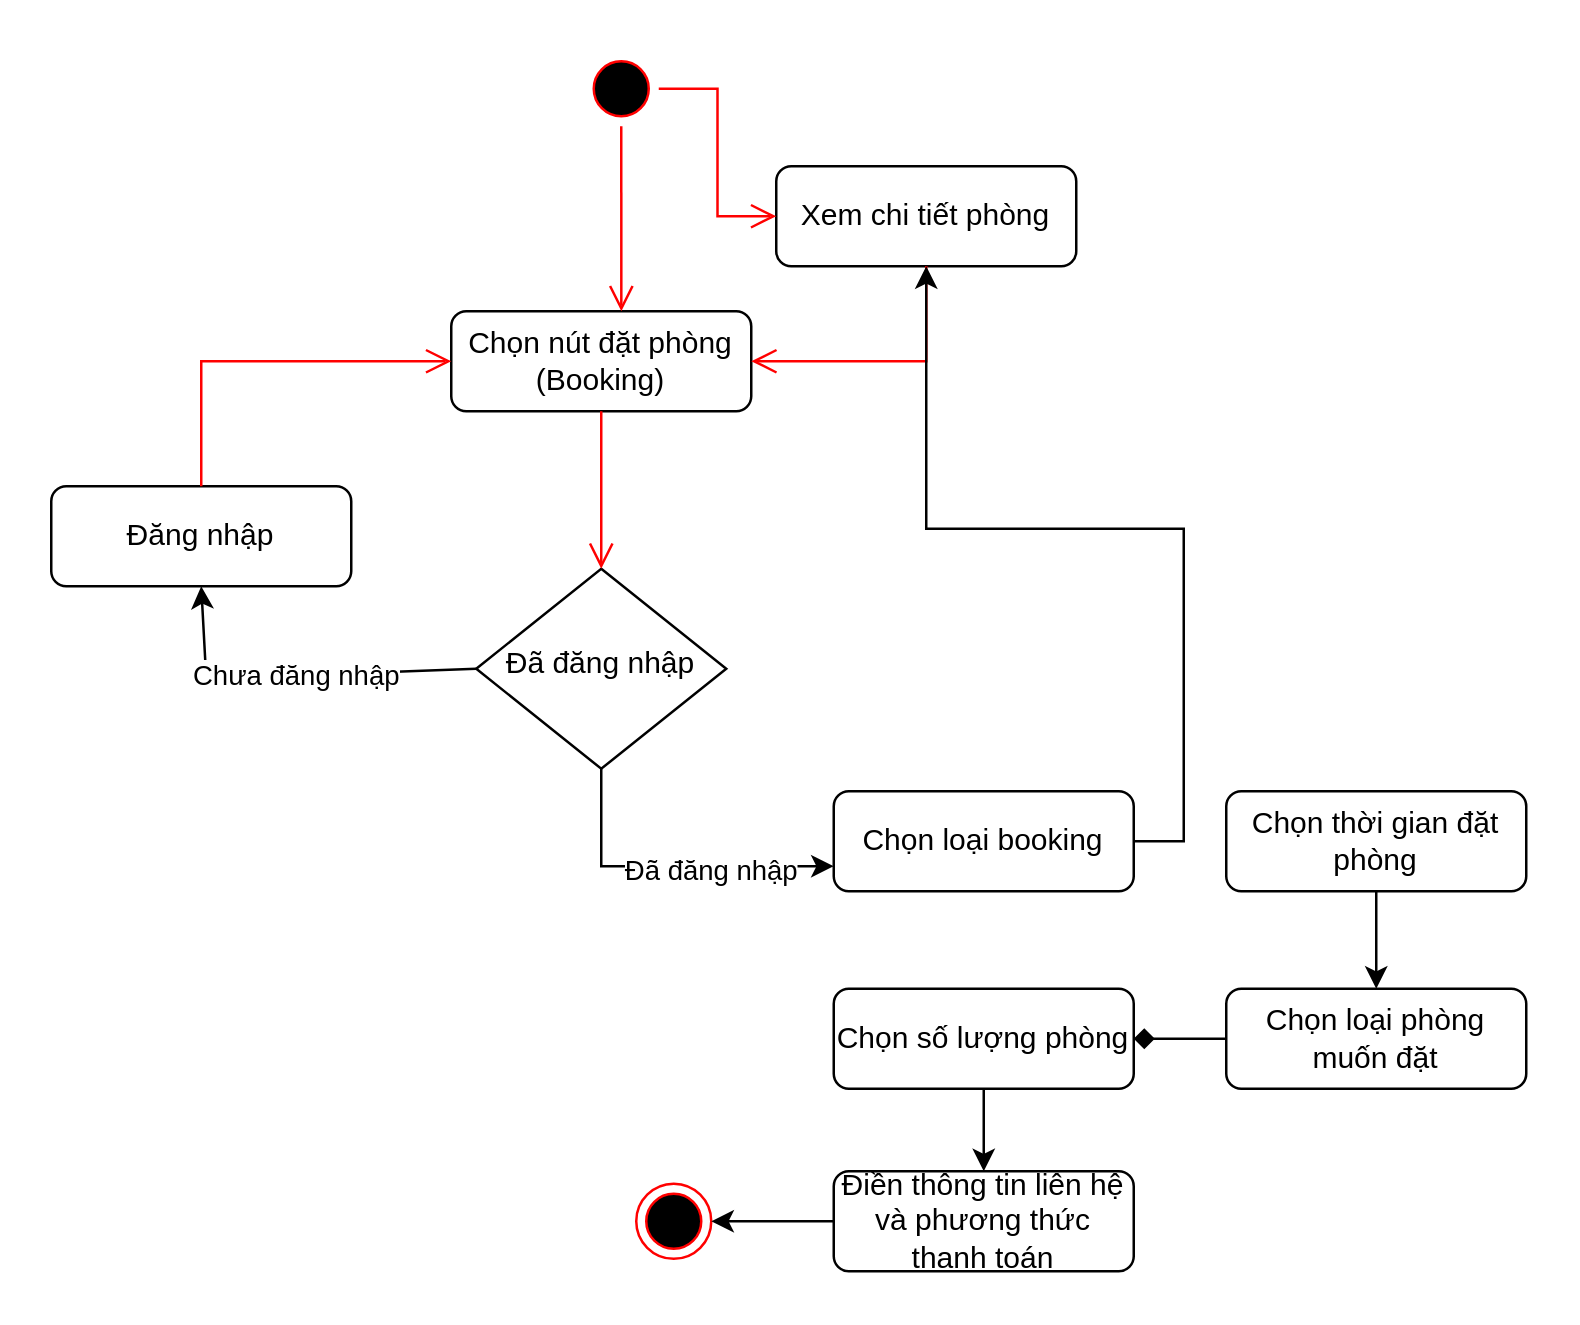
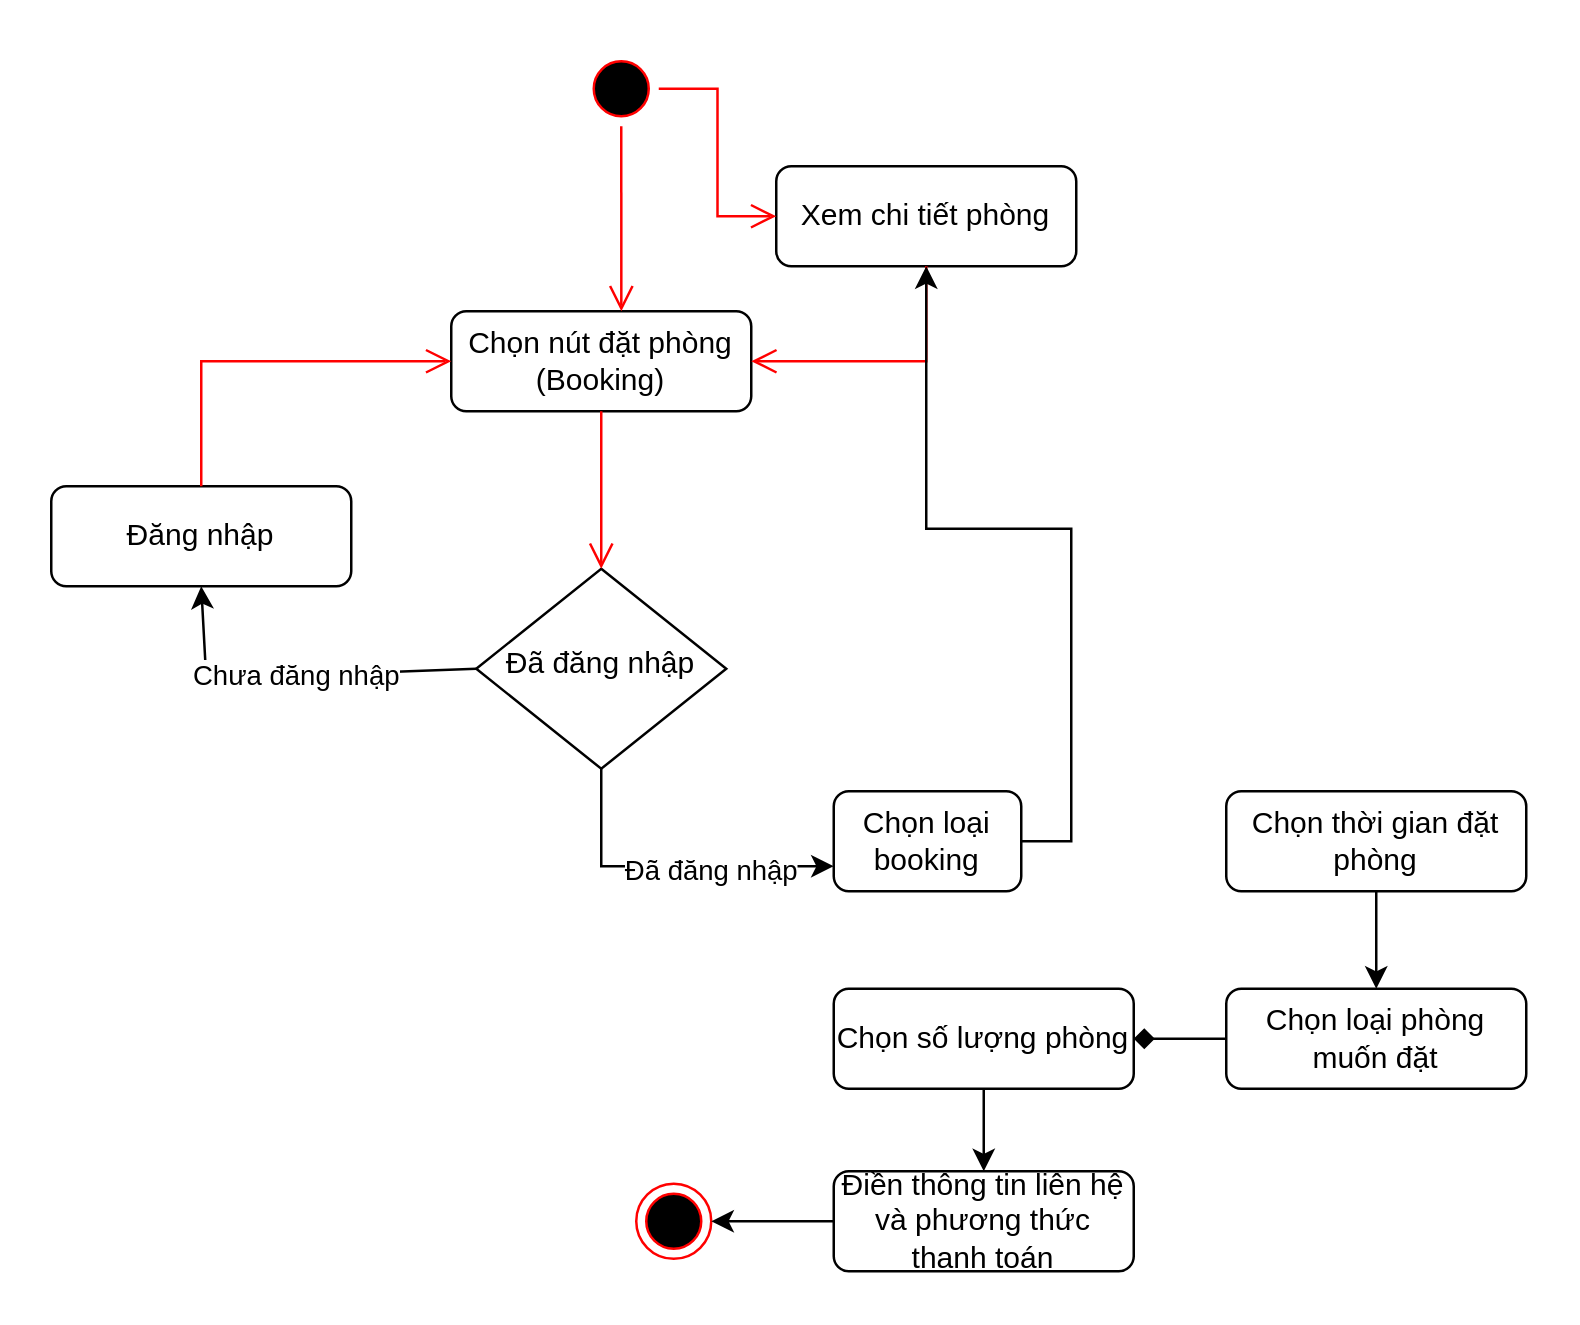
(984, 841) -> (928, 841)
